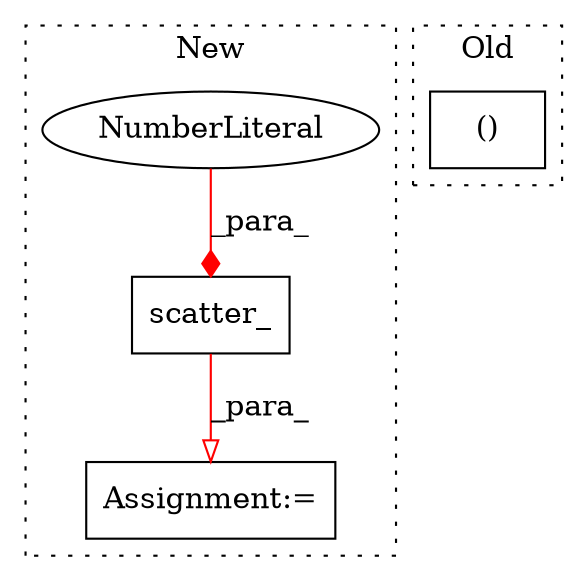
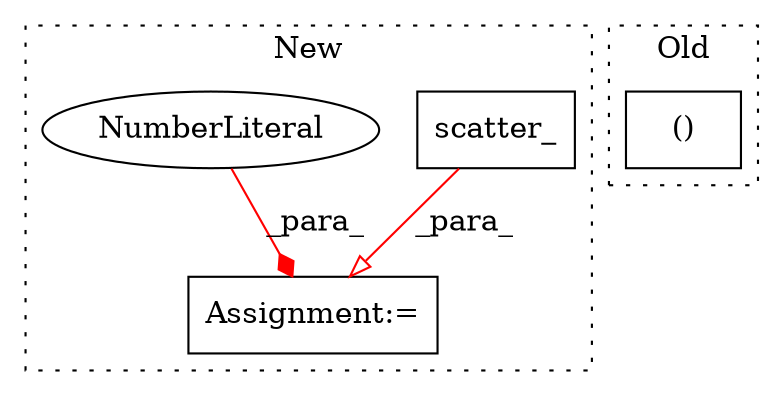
(211, 210) -> (256, 211)
